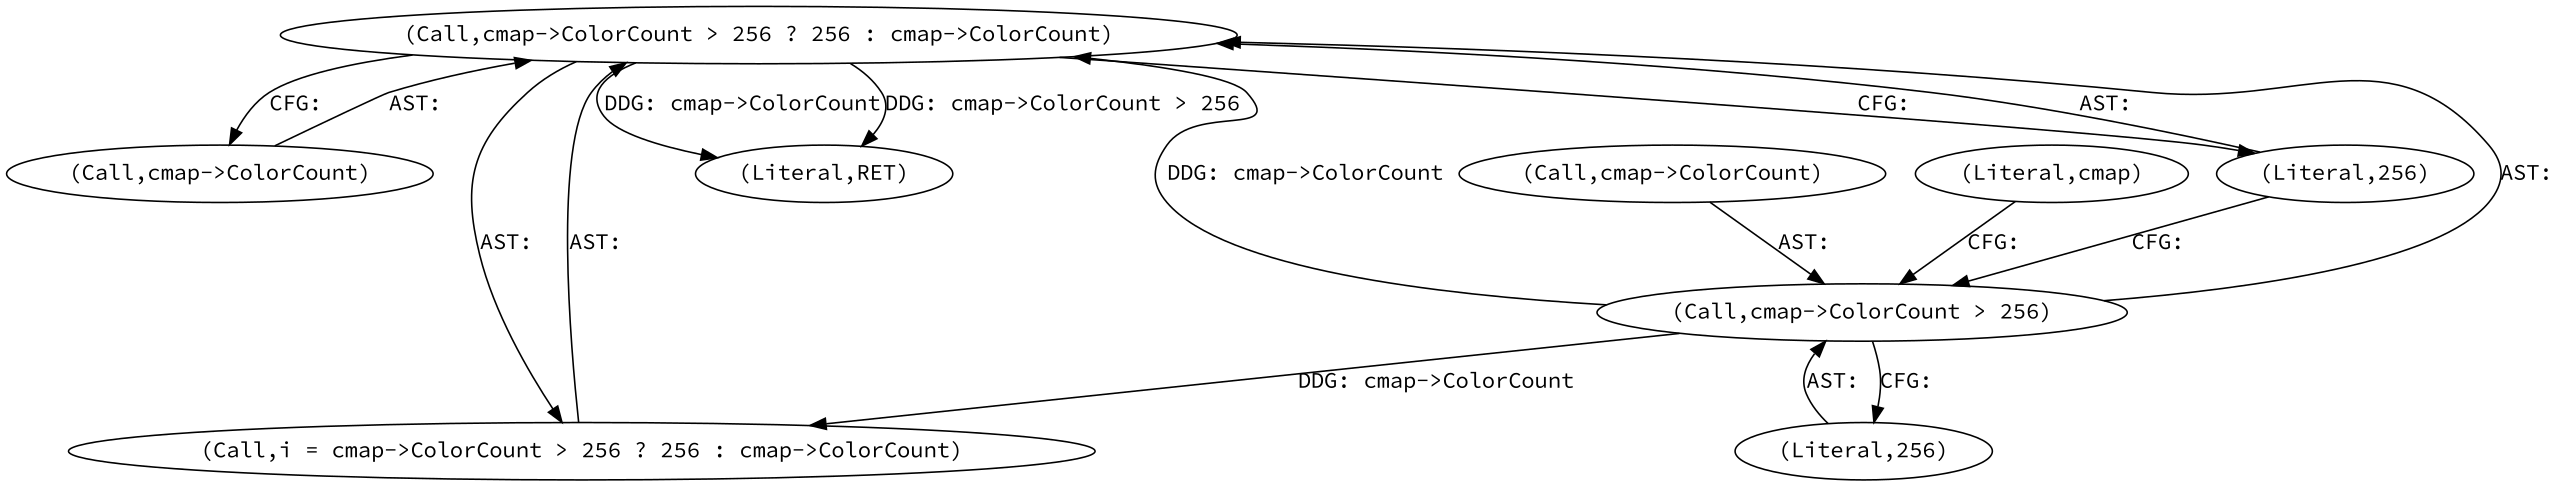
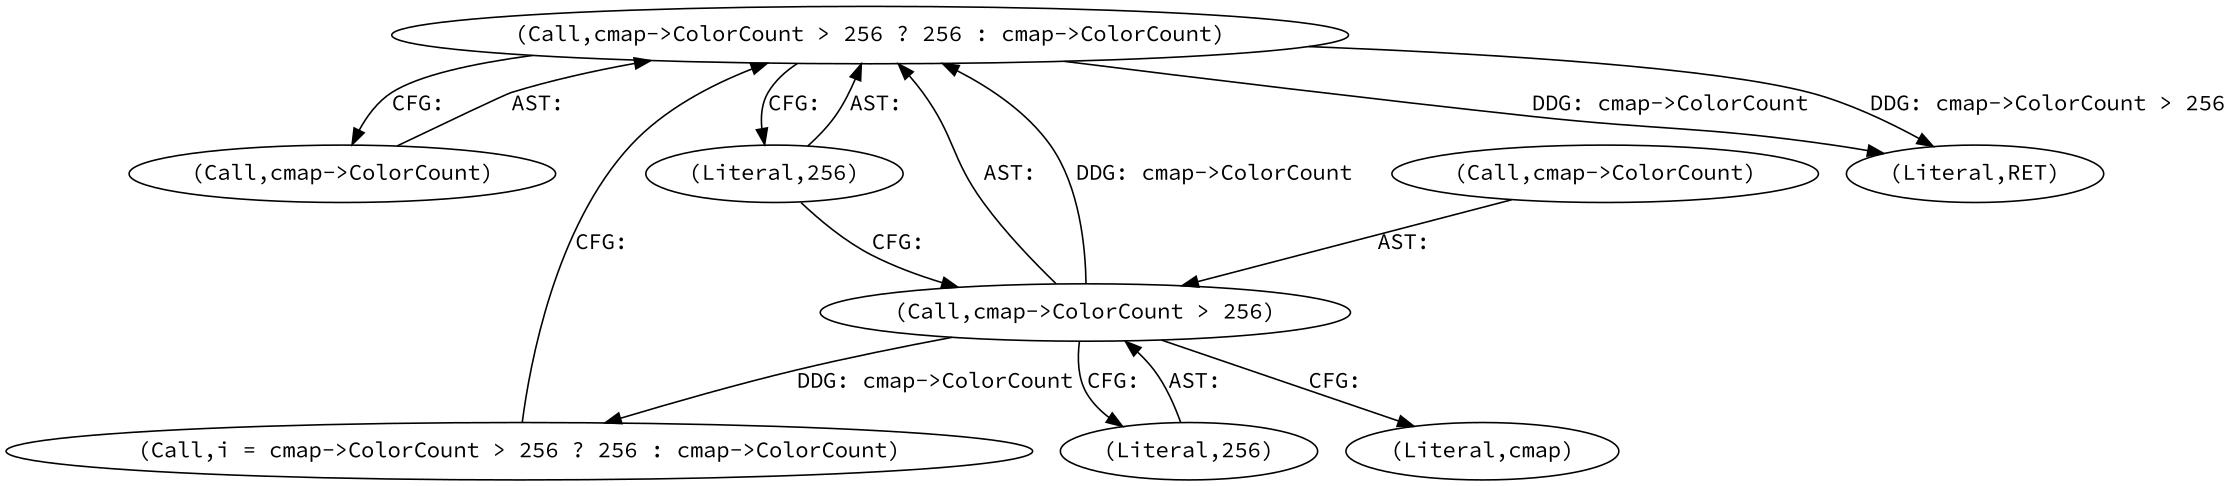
(474, 222) -> none
(1964, 238) -> (1280, 381)
(603, 243) -> (609, 243)
